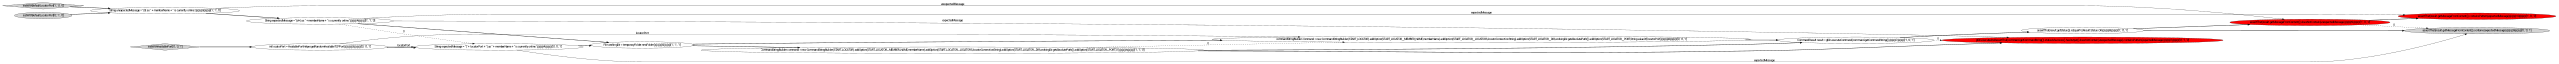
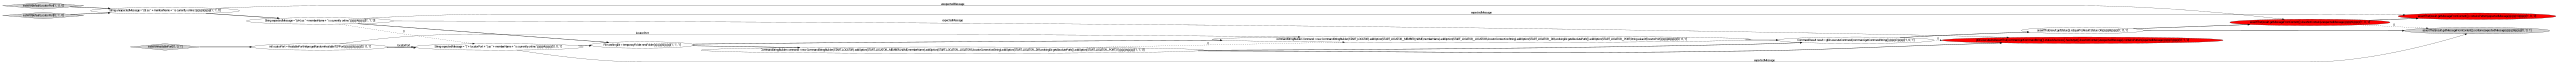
(43, 16) -> (43, 16)
